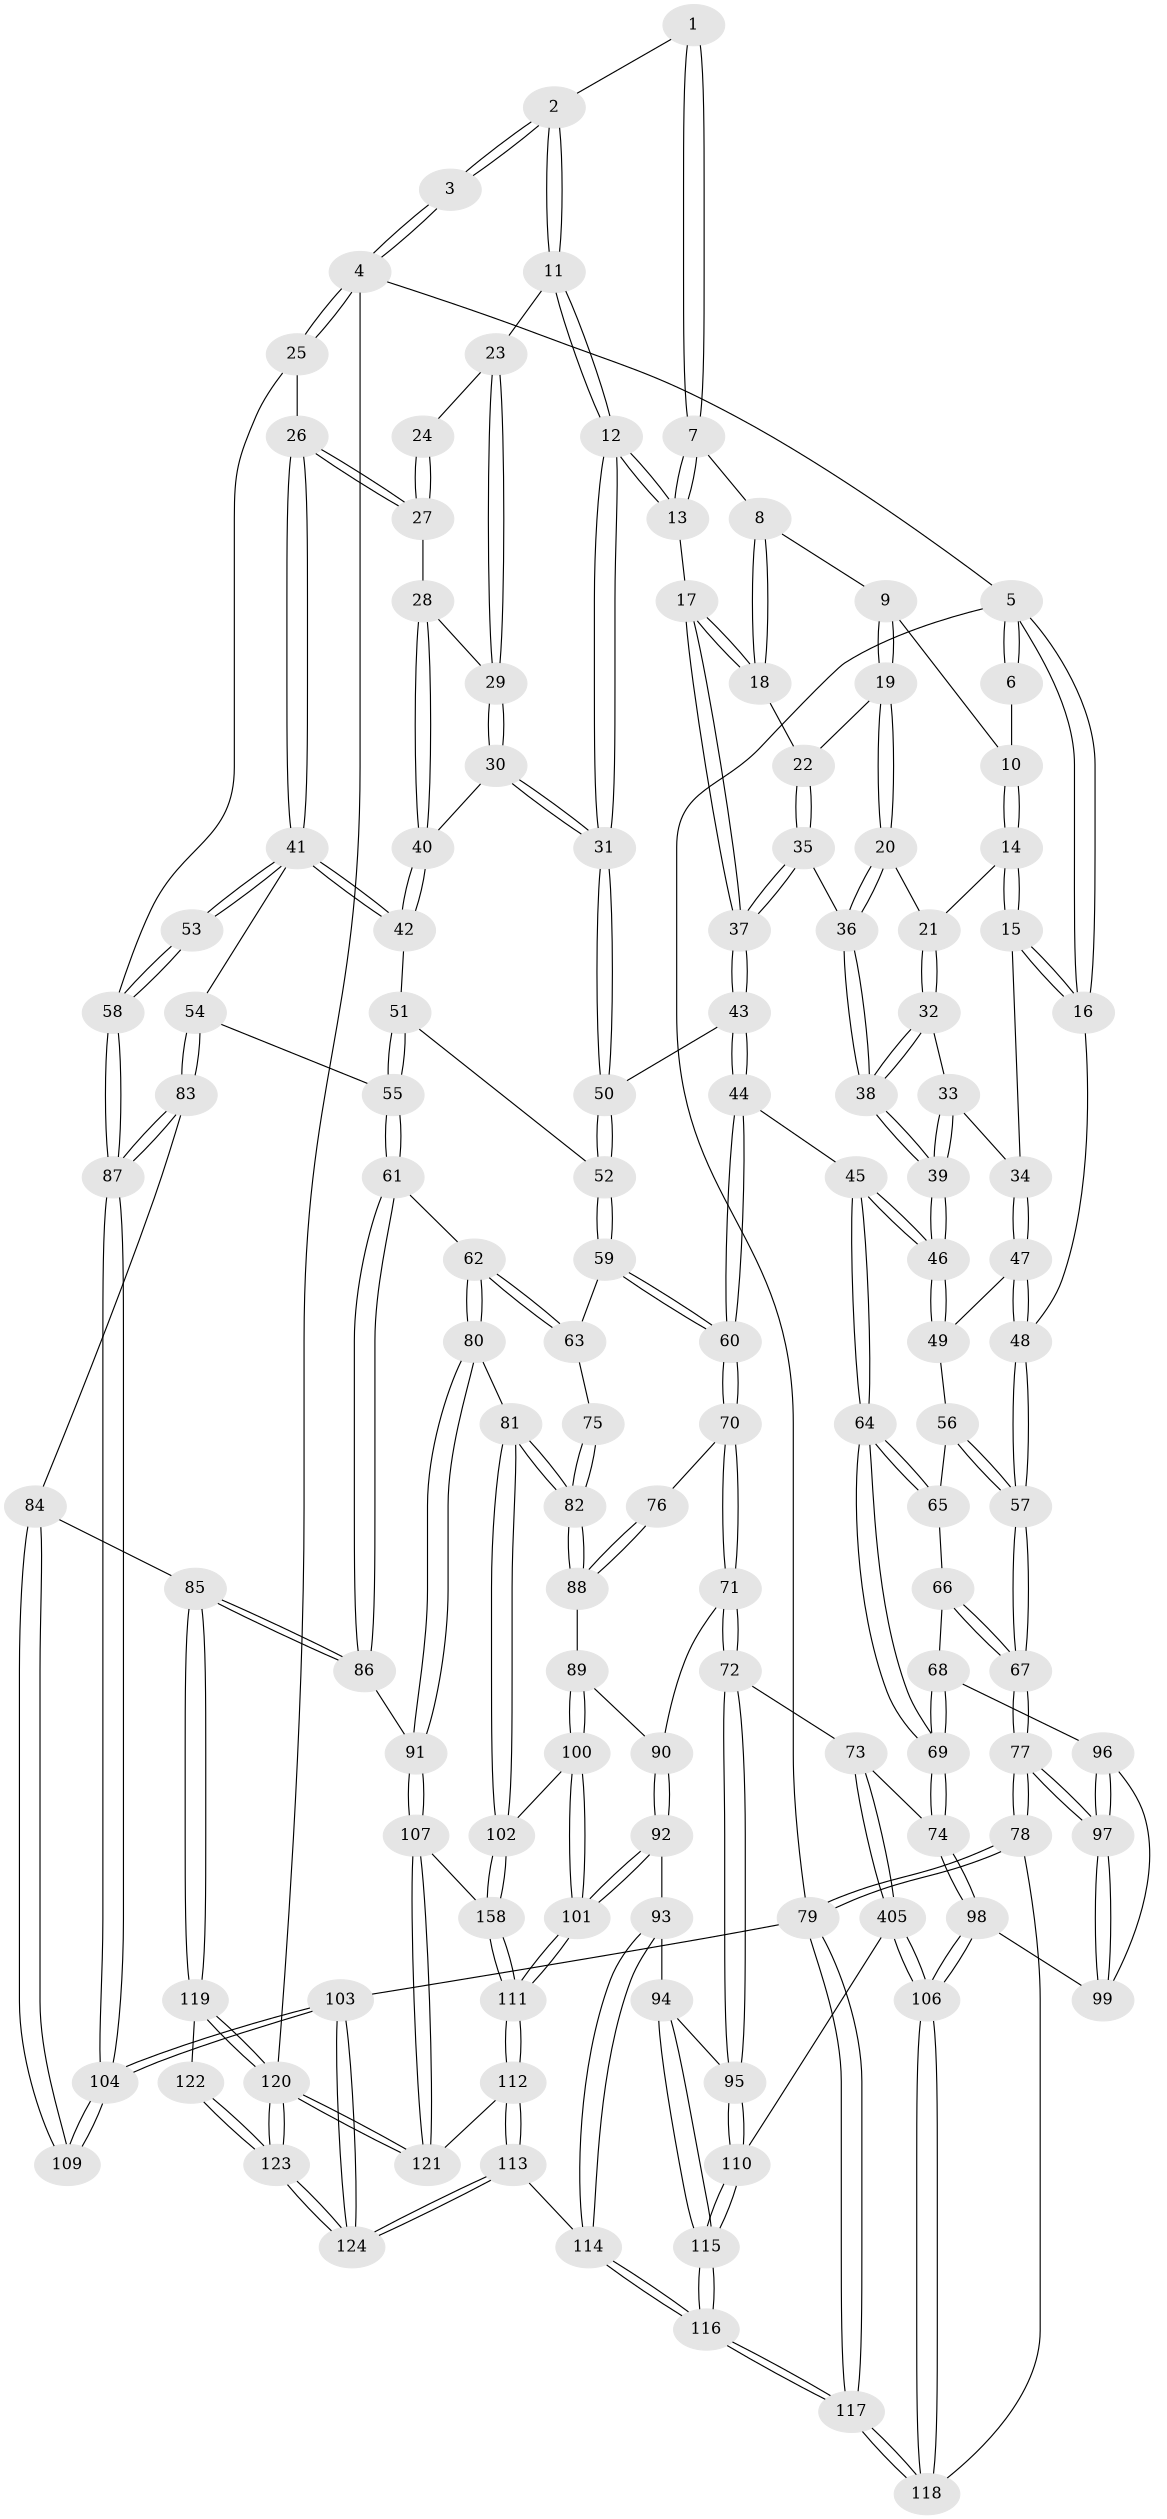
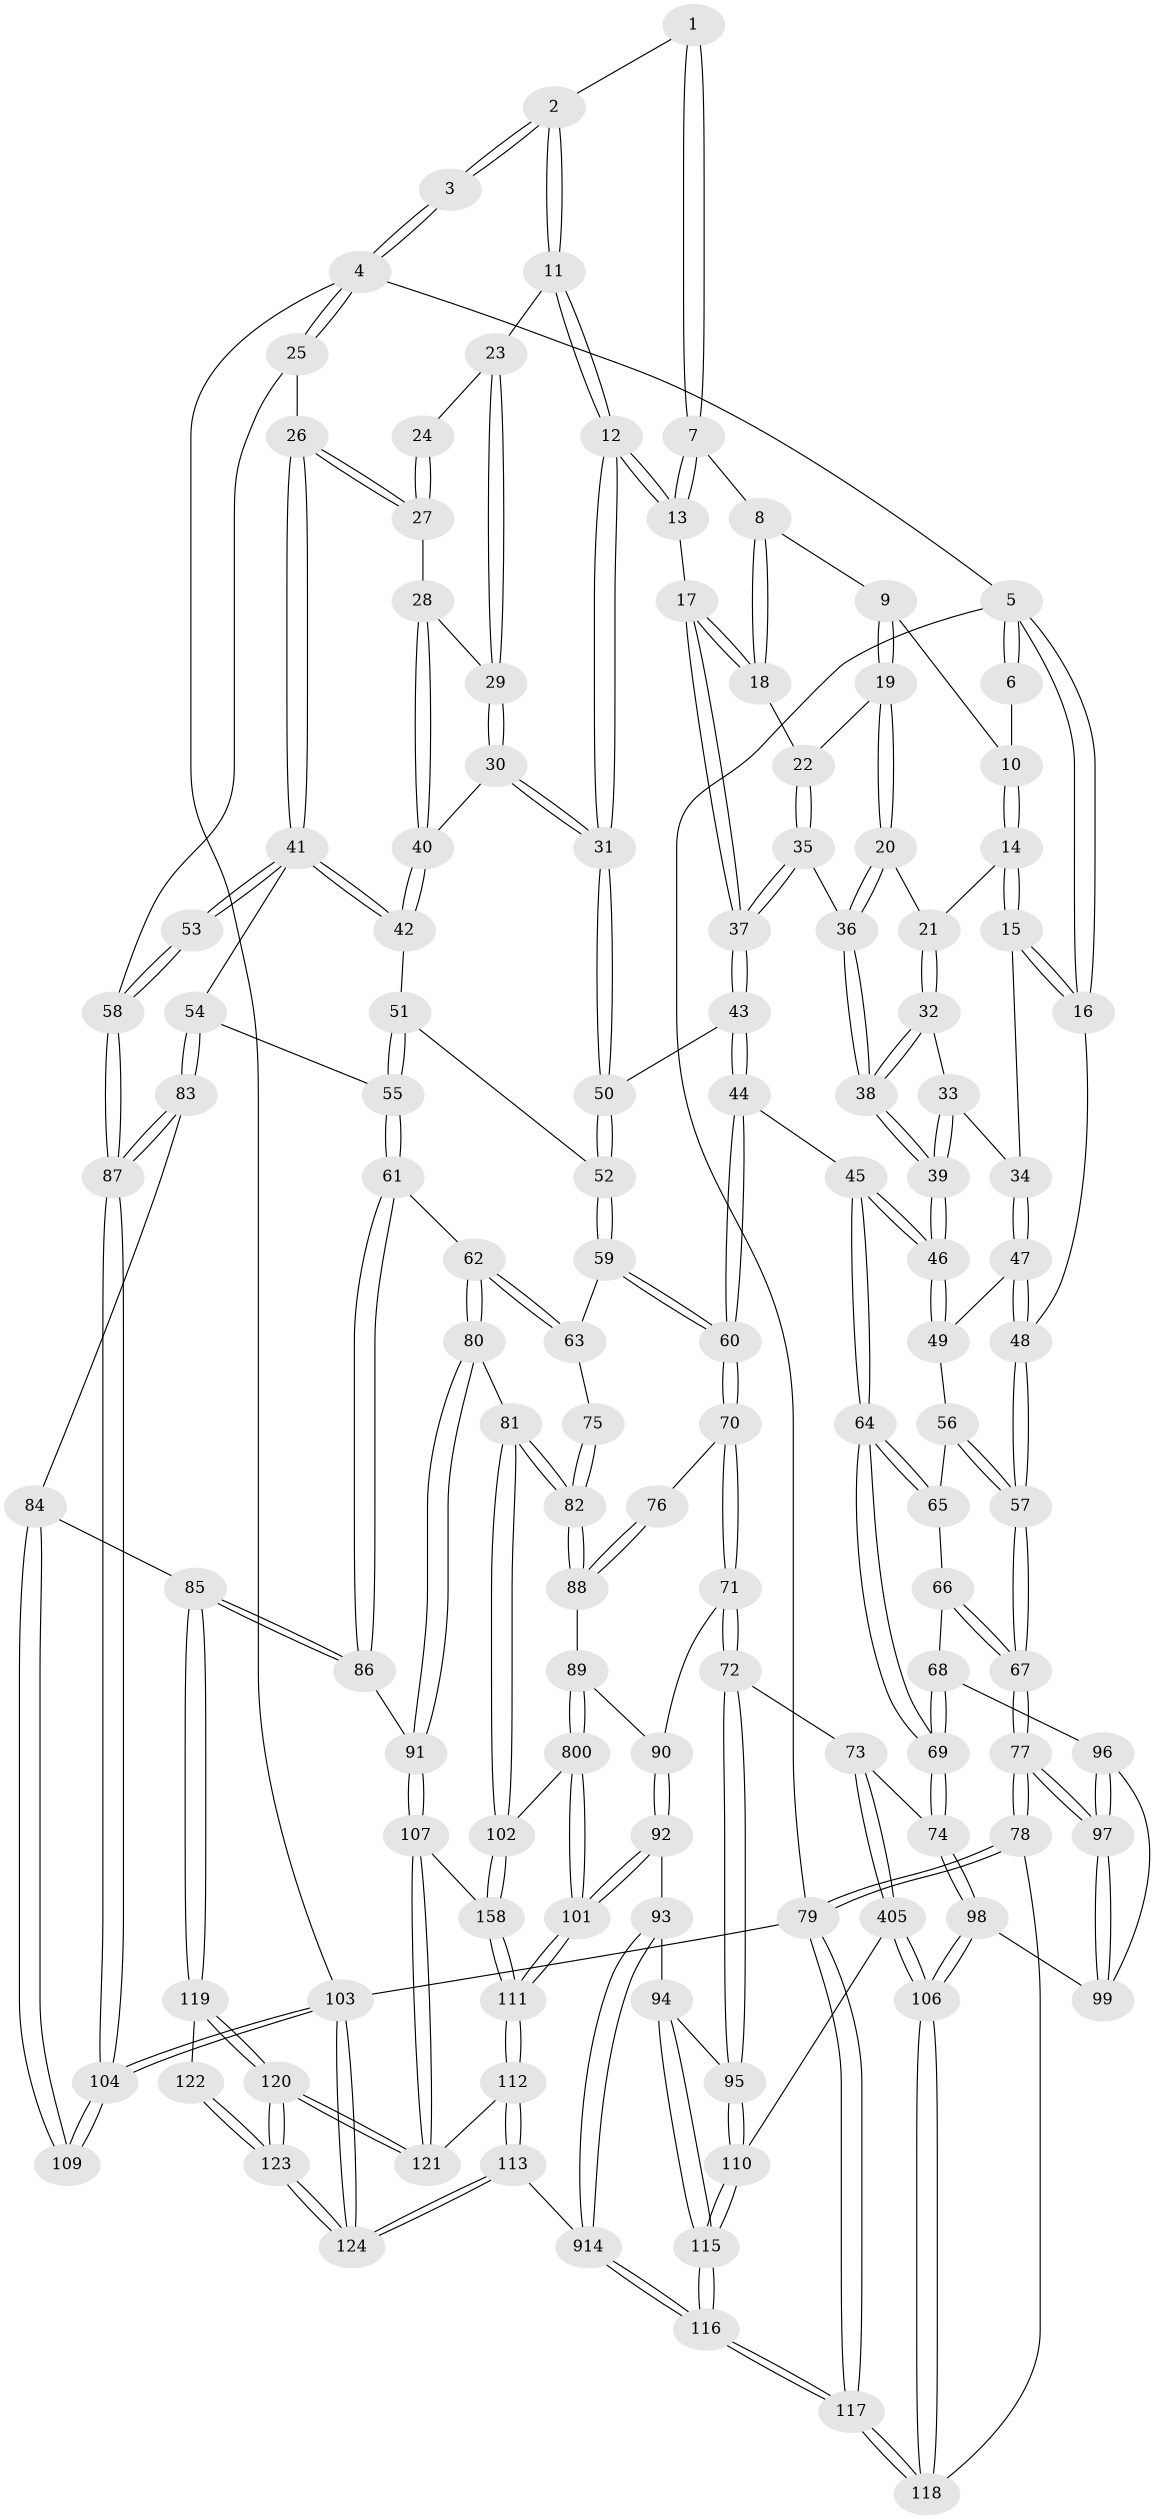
(313, 1176) -> (258, 1098)
(577, 1753) -> (577, 1753)
(589, 2247) -> (589, 2247)
